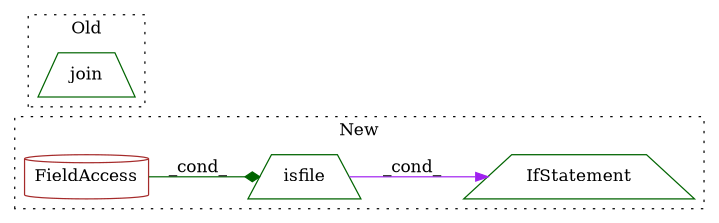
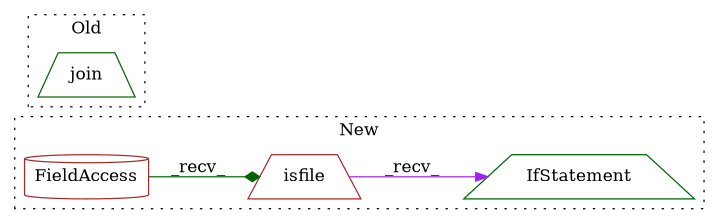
(198, 168) -> (198, 168)
(412, 168) -> (412, 168)
(304, 177) -> (304, 177)
